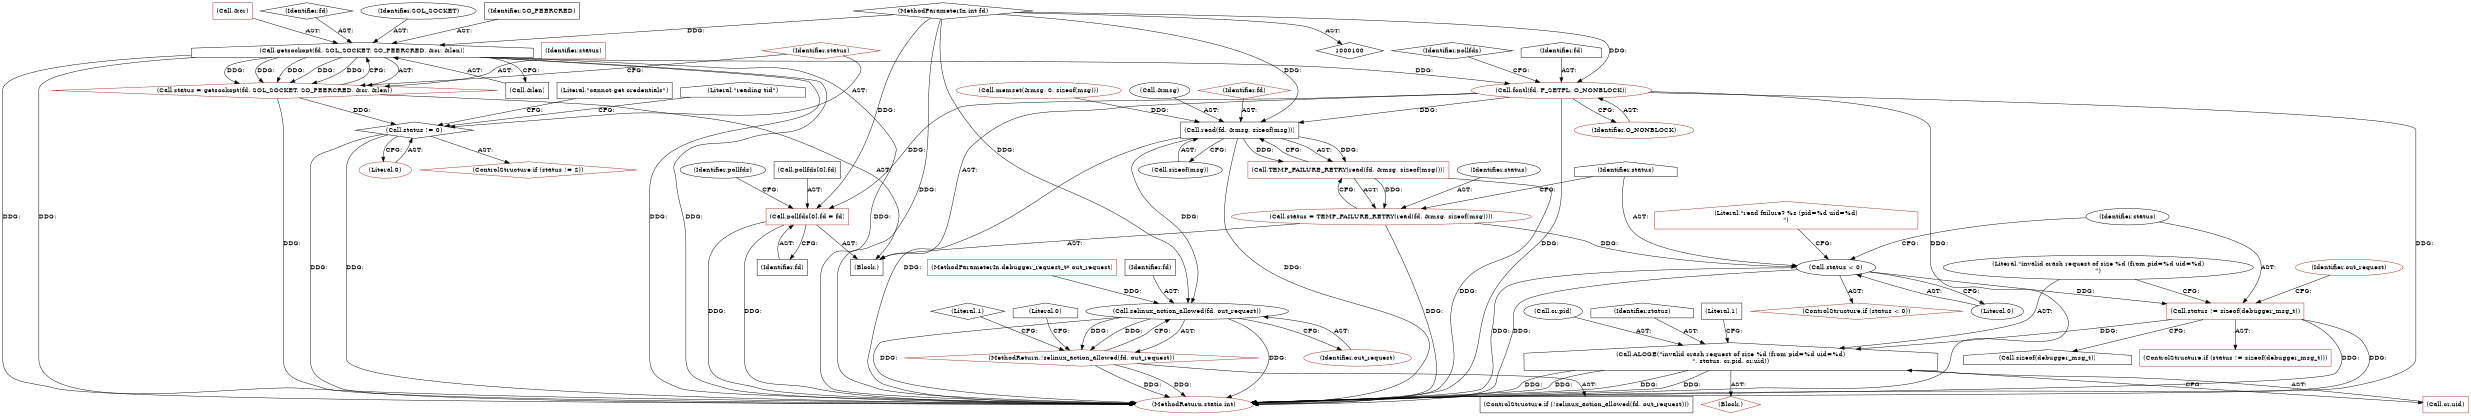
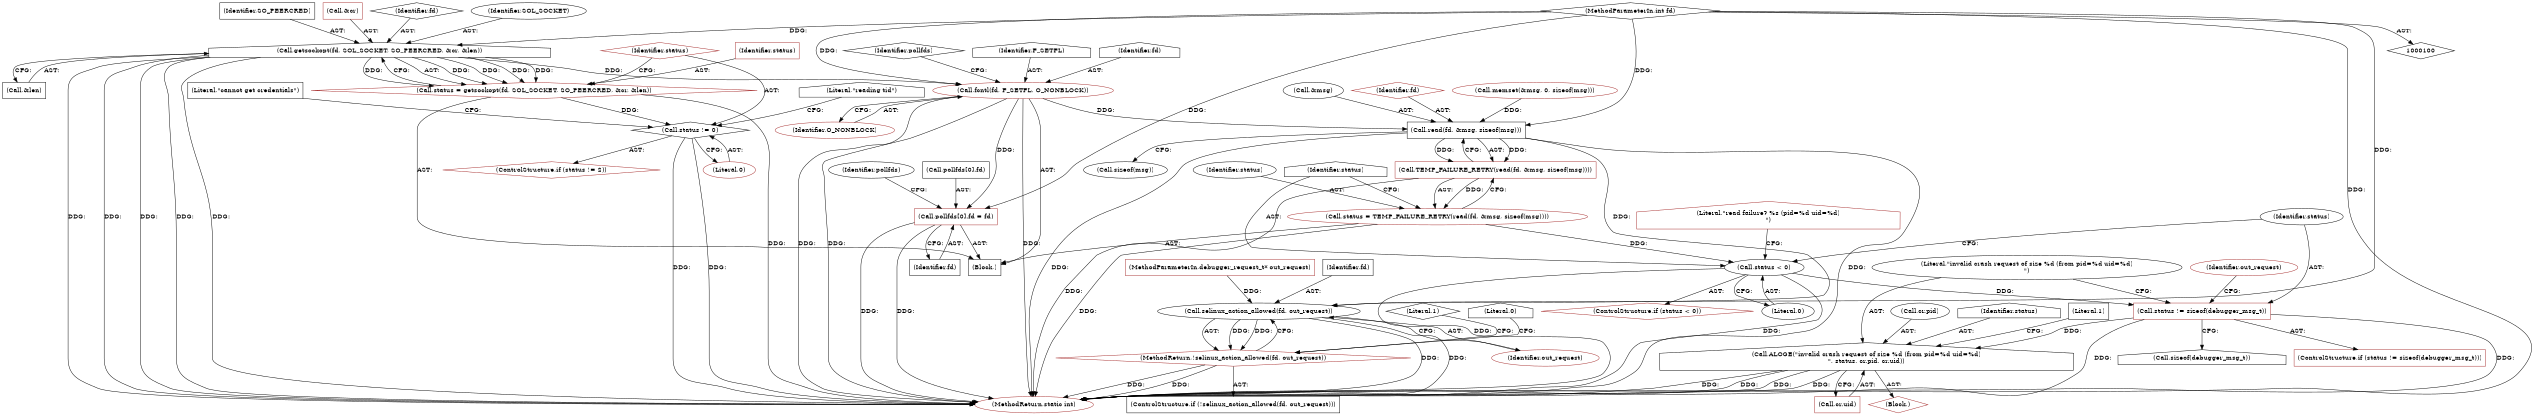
none -> (1032, 51)
(1181, 147) -> none
